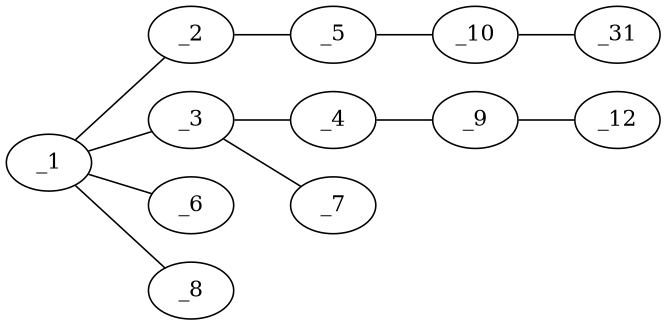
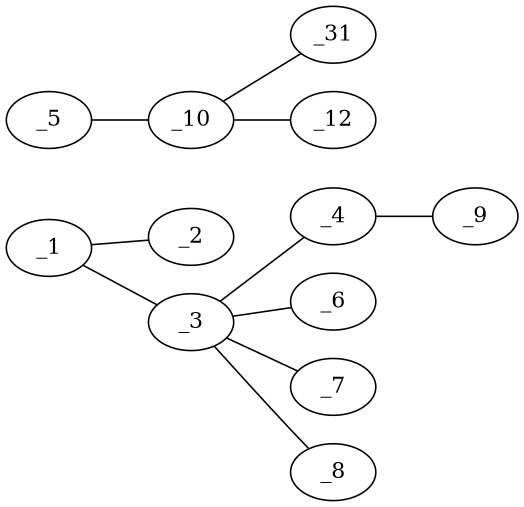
(262, 35) -> none
(547, 120) -> (262, 120)
(120, 184) -> (262, 312)
(120, 227) -> (261, 398)
